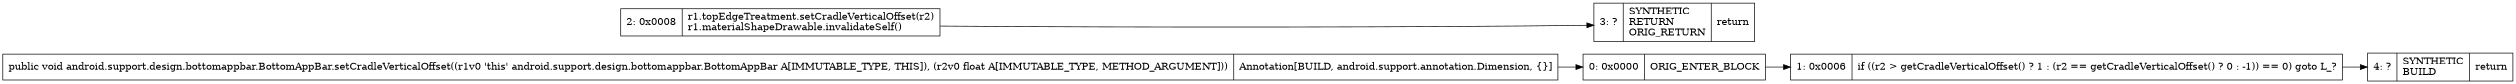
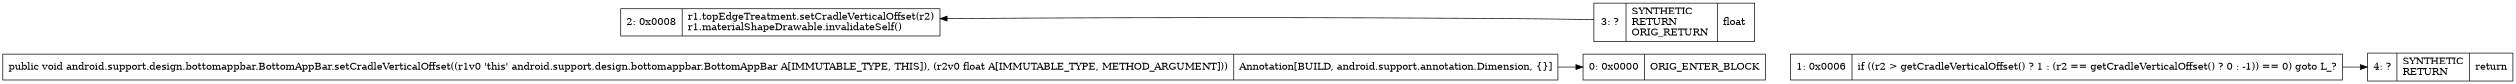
(1733, 22) -> (1734, 22)
(1264, 27) -> (1271, 18)
(1775, 67) -> none
(2420, 72) -> (2425, 72)
